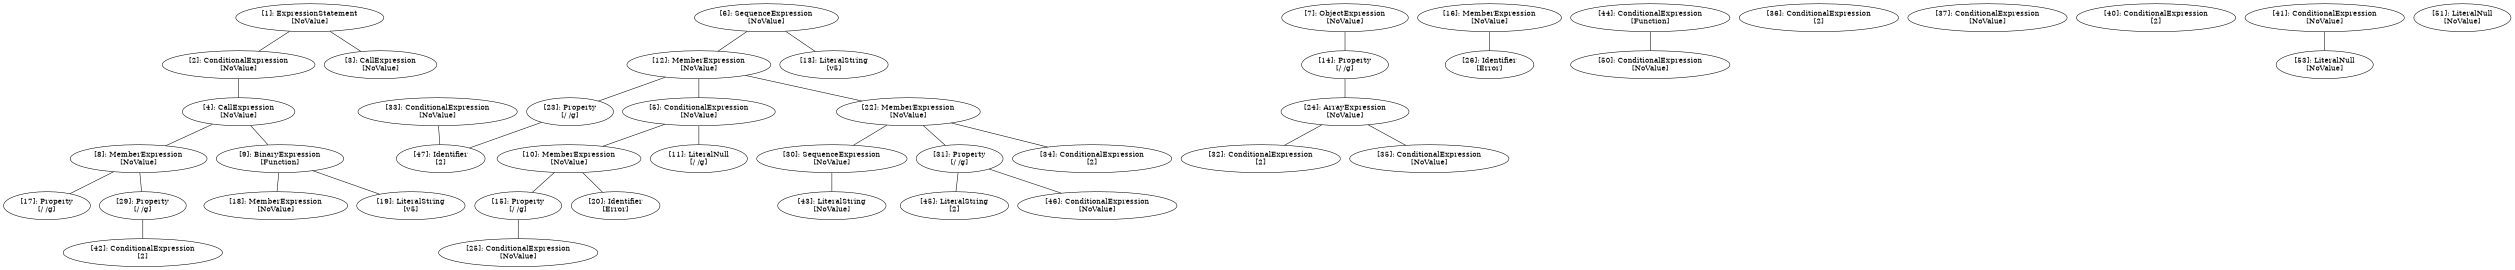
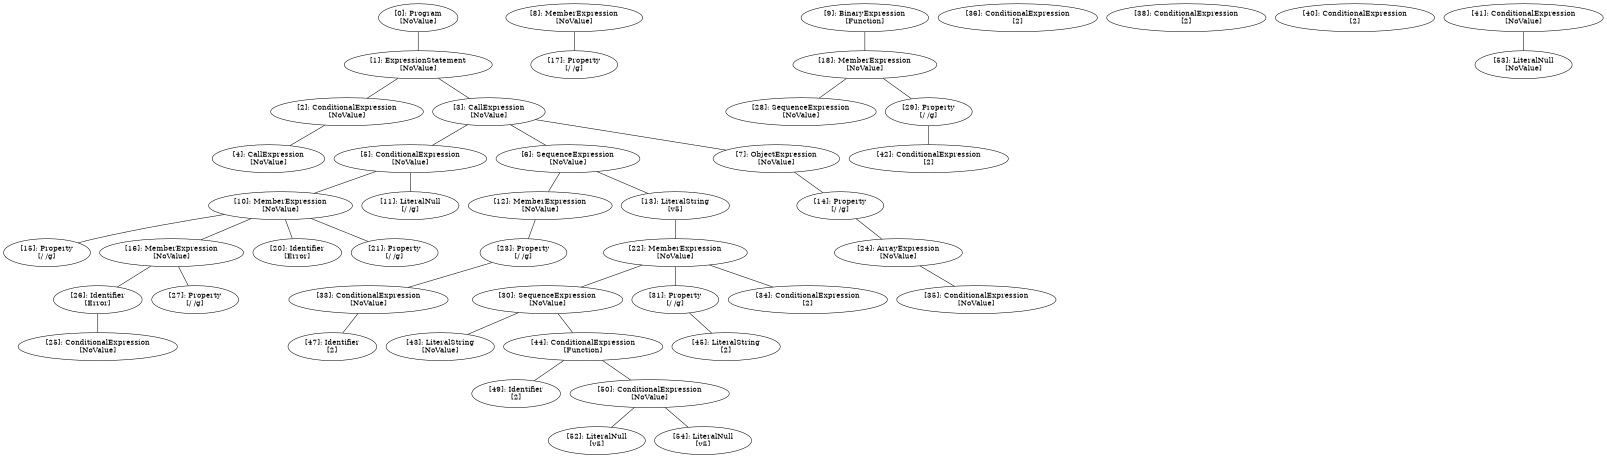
none -> (418, 18)
none -> (1186, 18)
(1987, 18) -> none
(2462, 18) -> none
(699, 88) -> (450, 135)
(804, 88) -> (675, 229)
none -> (801, 112)
(189, 135) -> none
(259, 135) -> none
(506, 135) -> (450, 275)
none -> (528, 135)
none -> (631, 135)
(1261, 159) -> none
(141, 182) -> (897, 89)
(411, 206) -> none
(1097, 206) -> none
none -> (226, 229)
(518, 229) -> (98, 323)
none -> (395, 253)
none -> (195, 300)
none -> (565, 323)
none -> (516, 394)
none -> (597, 441)
none -> (703, 441)
